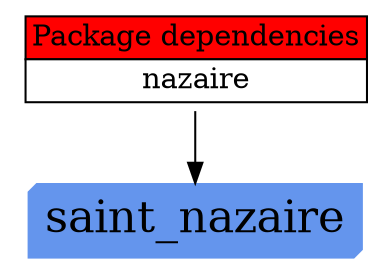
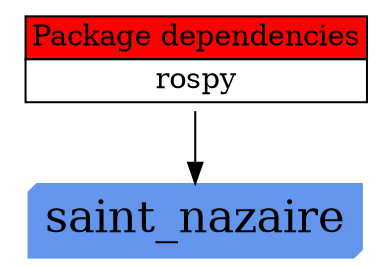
(196, 80) -> (196, 80)
